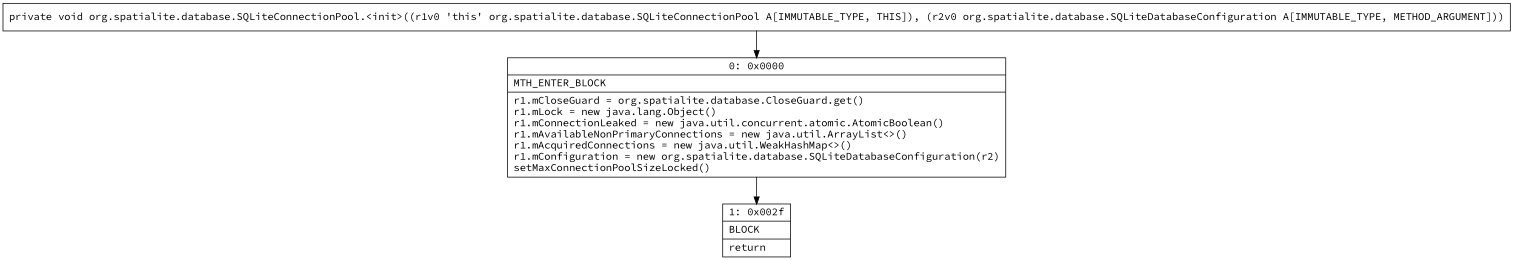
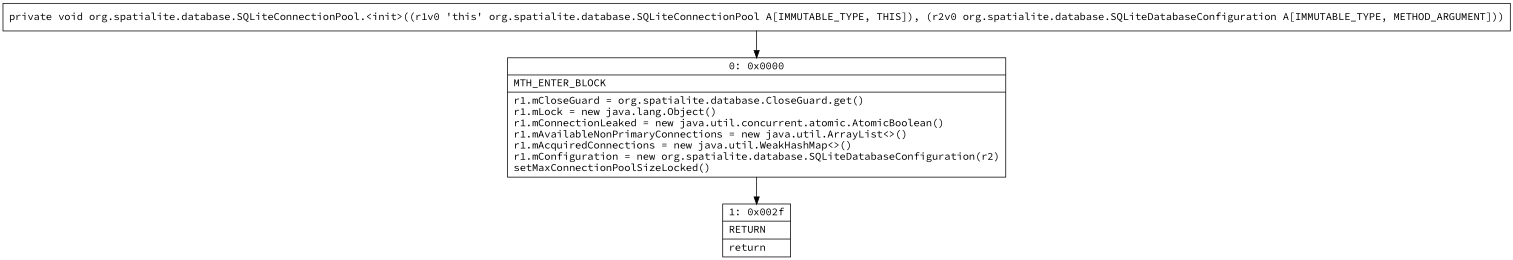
(744, 230) -> (747, 230)
